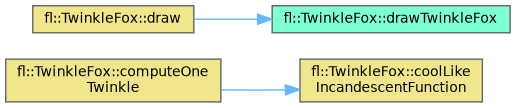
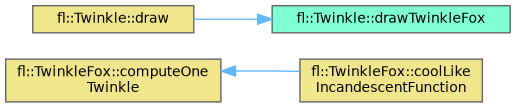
(113, 19) -> (113, 19)
(391, 19) -> (391, 19)
(253, 90) -> (268, 71)
